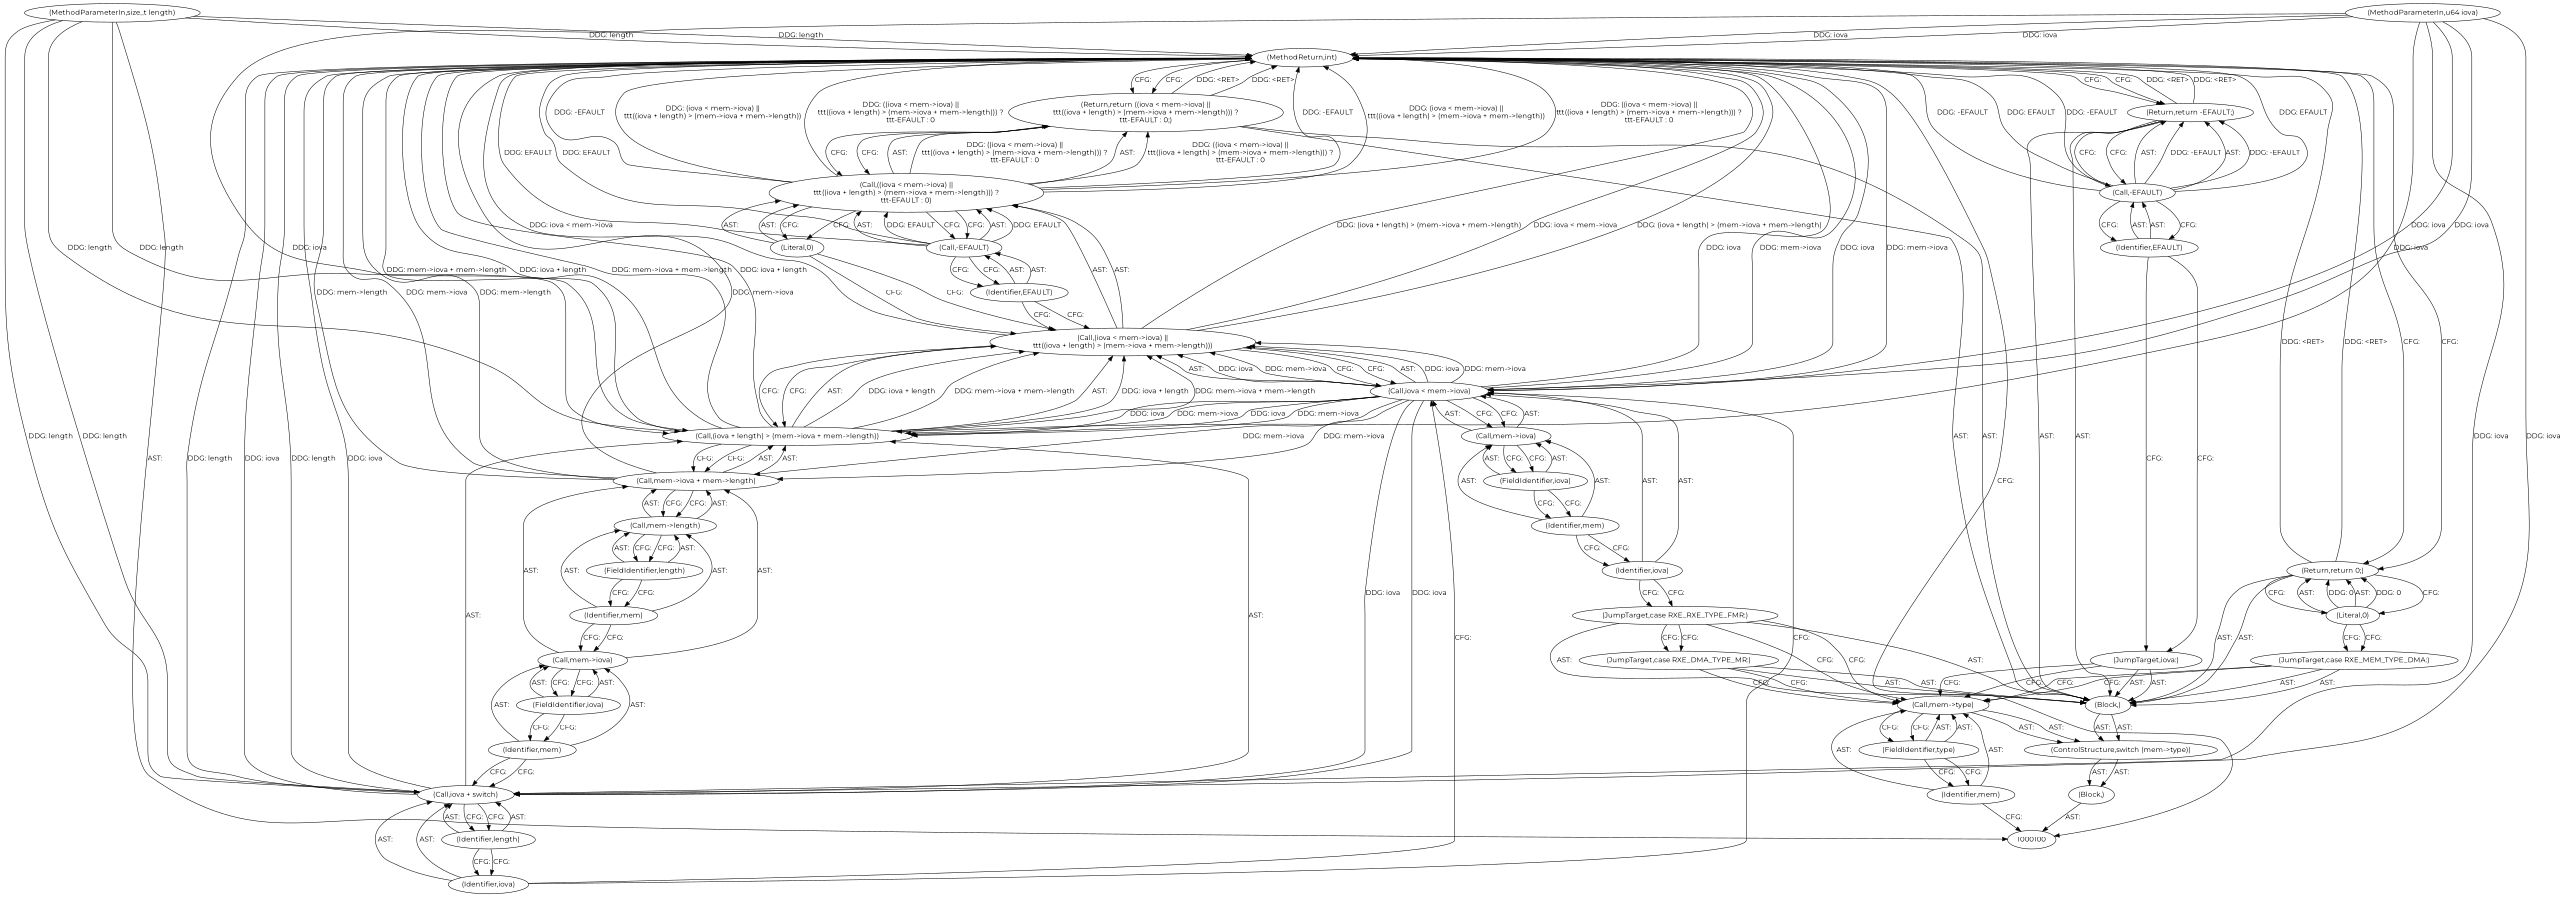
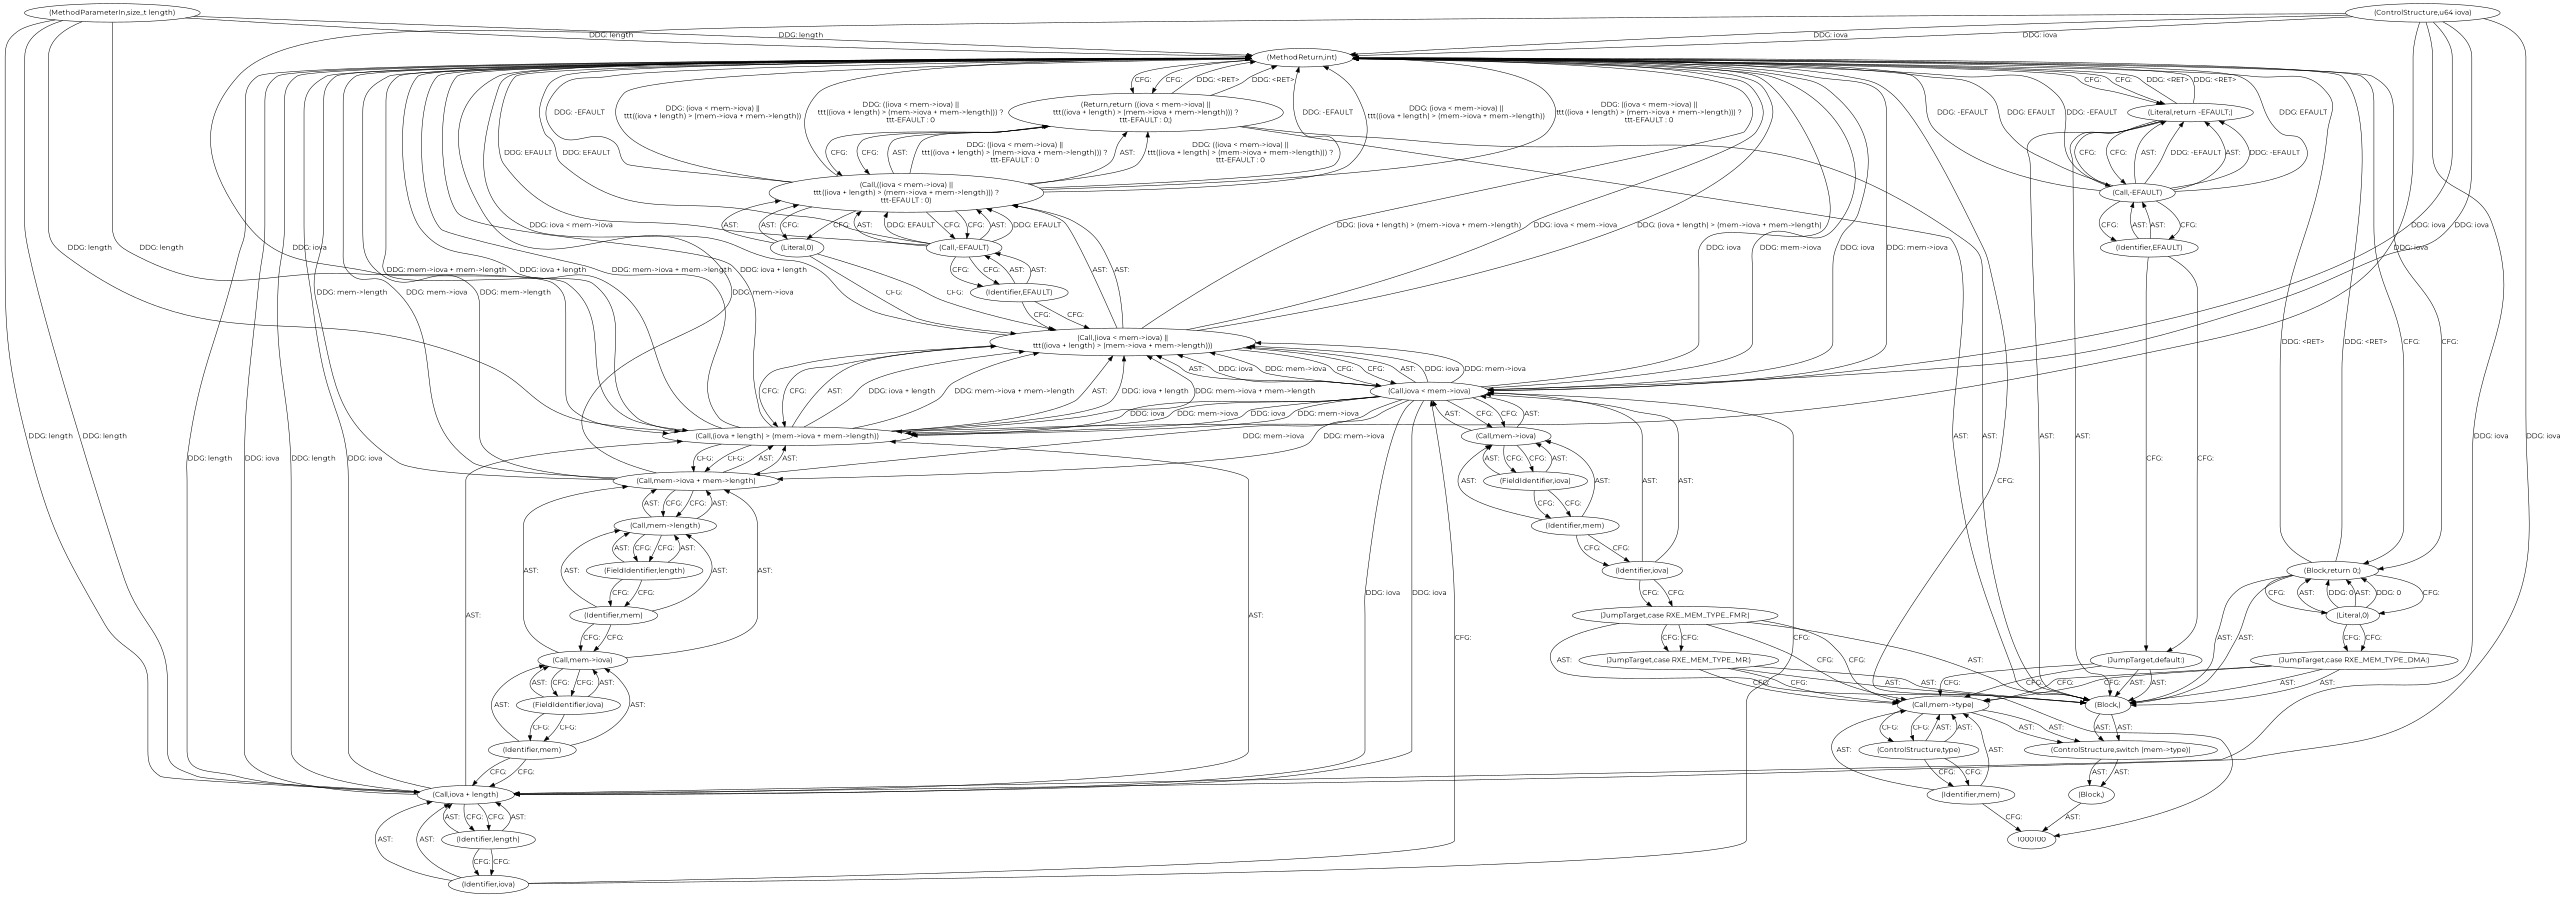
(2423, 13) -> (2423, 13)
(2190, 113) -> (2190, 113)
(2333, 571) -> (2333, 571)
(1675, 616) -> (1675, 616)
(1679, 660) -> (1679, 660)
(2146, 660) -> (2146, 660)
(1919, 750) -> (1919, 750)
(466, 795) -> (466, 795)
(689, 829) -> none
